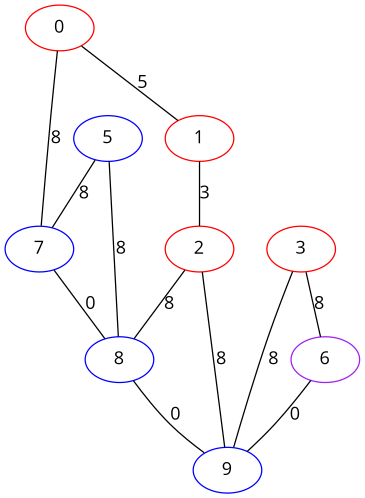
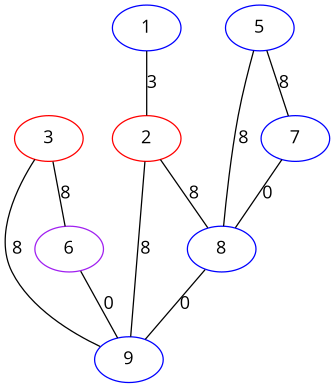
(60, 28) -> none
(200, 139) -> (147, 28)
